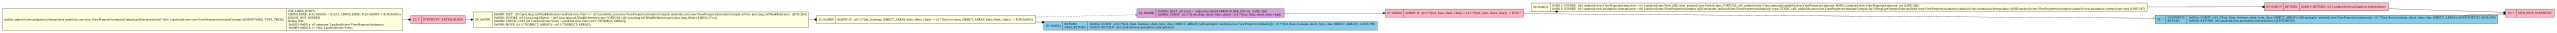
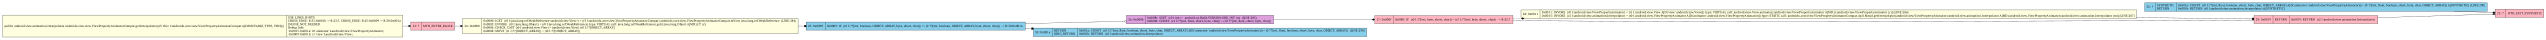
(1085, 16) -> (1075, 22)
(1838, 16) -> (1883, 22)
(443, 19) -> (438, 26)
(926, 20) -> (916, 26)
